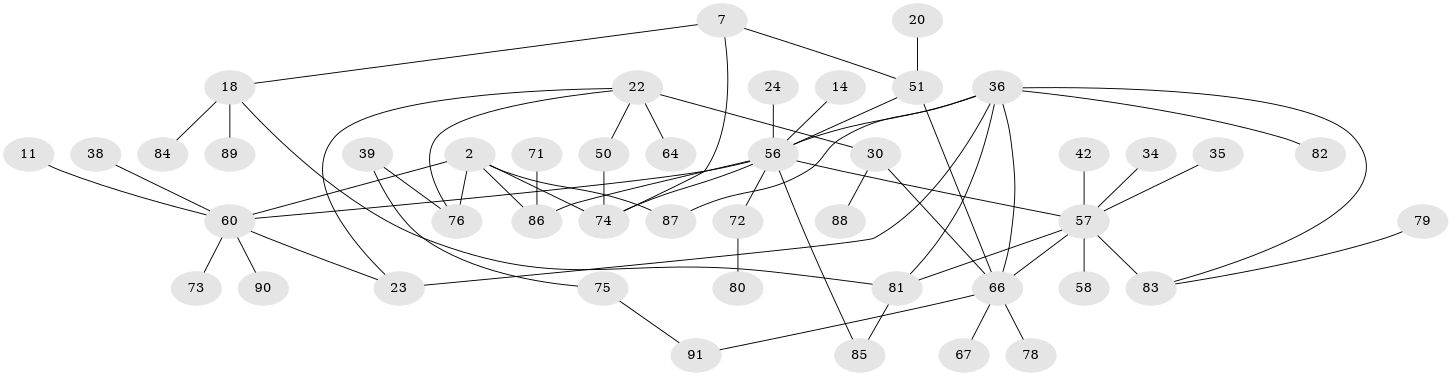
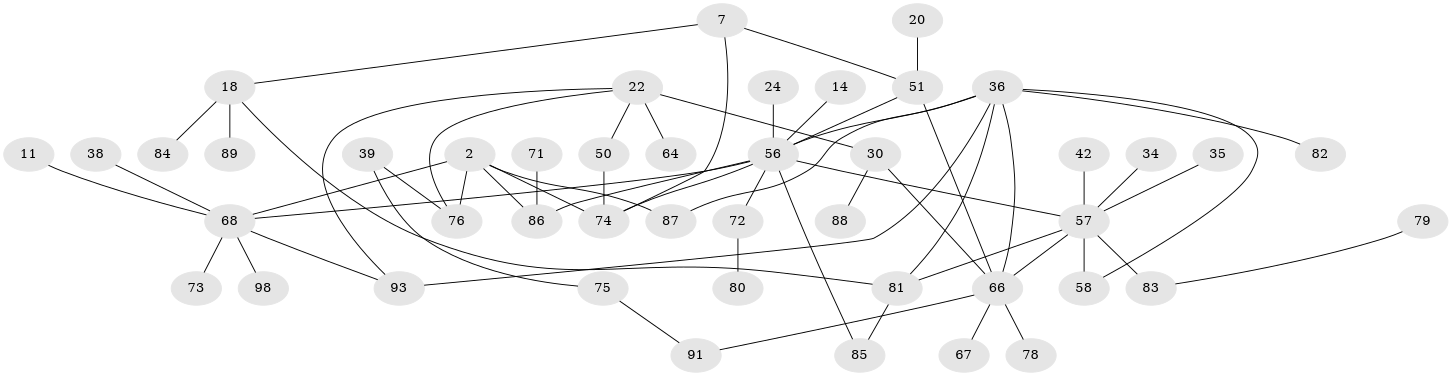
(1322, 118) -> (1253, 140)
(230, 221) -> (230, 221)
(263, 288) -> (263, 288)
(399, 288) -> (399, 288)
